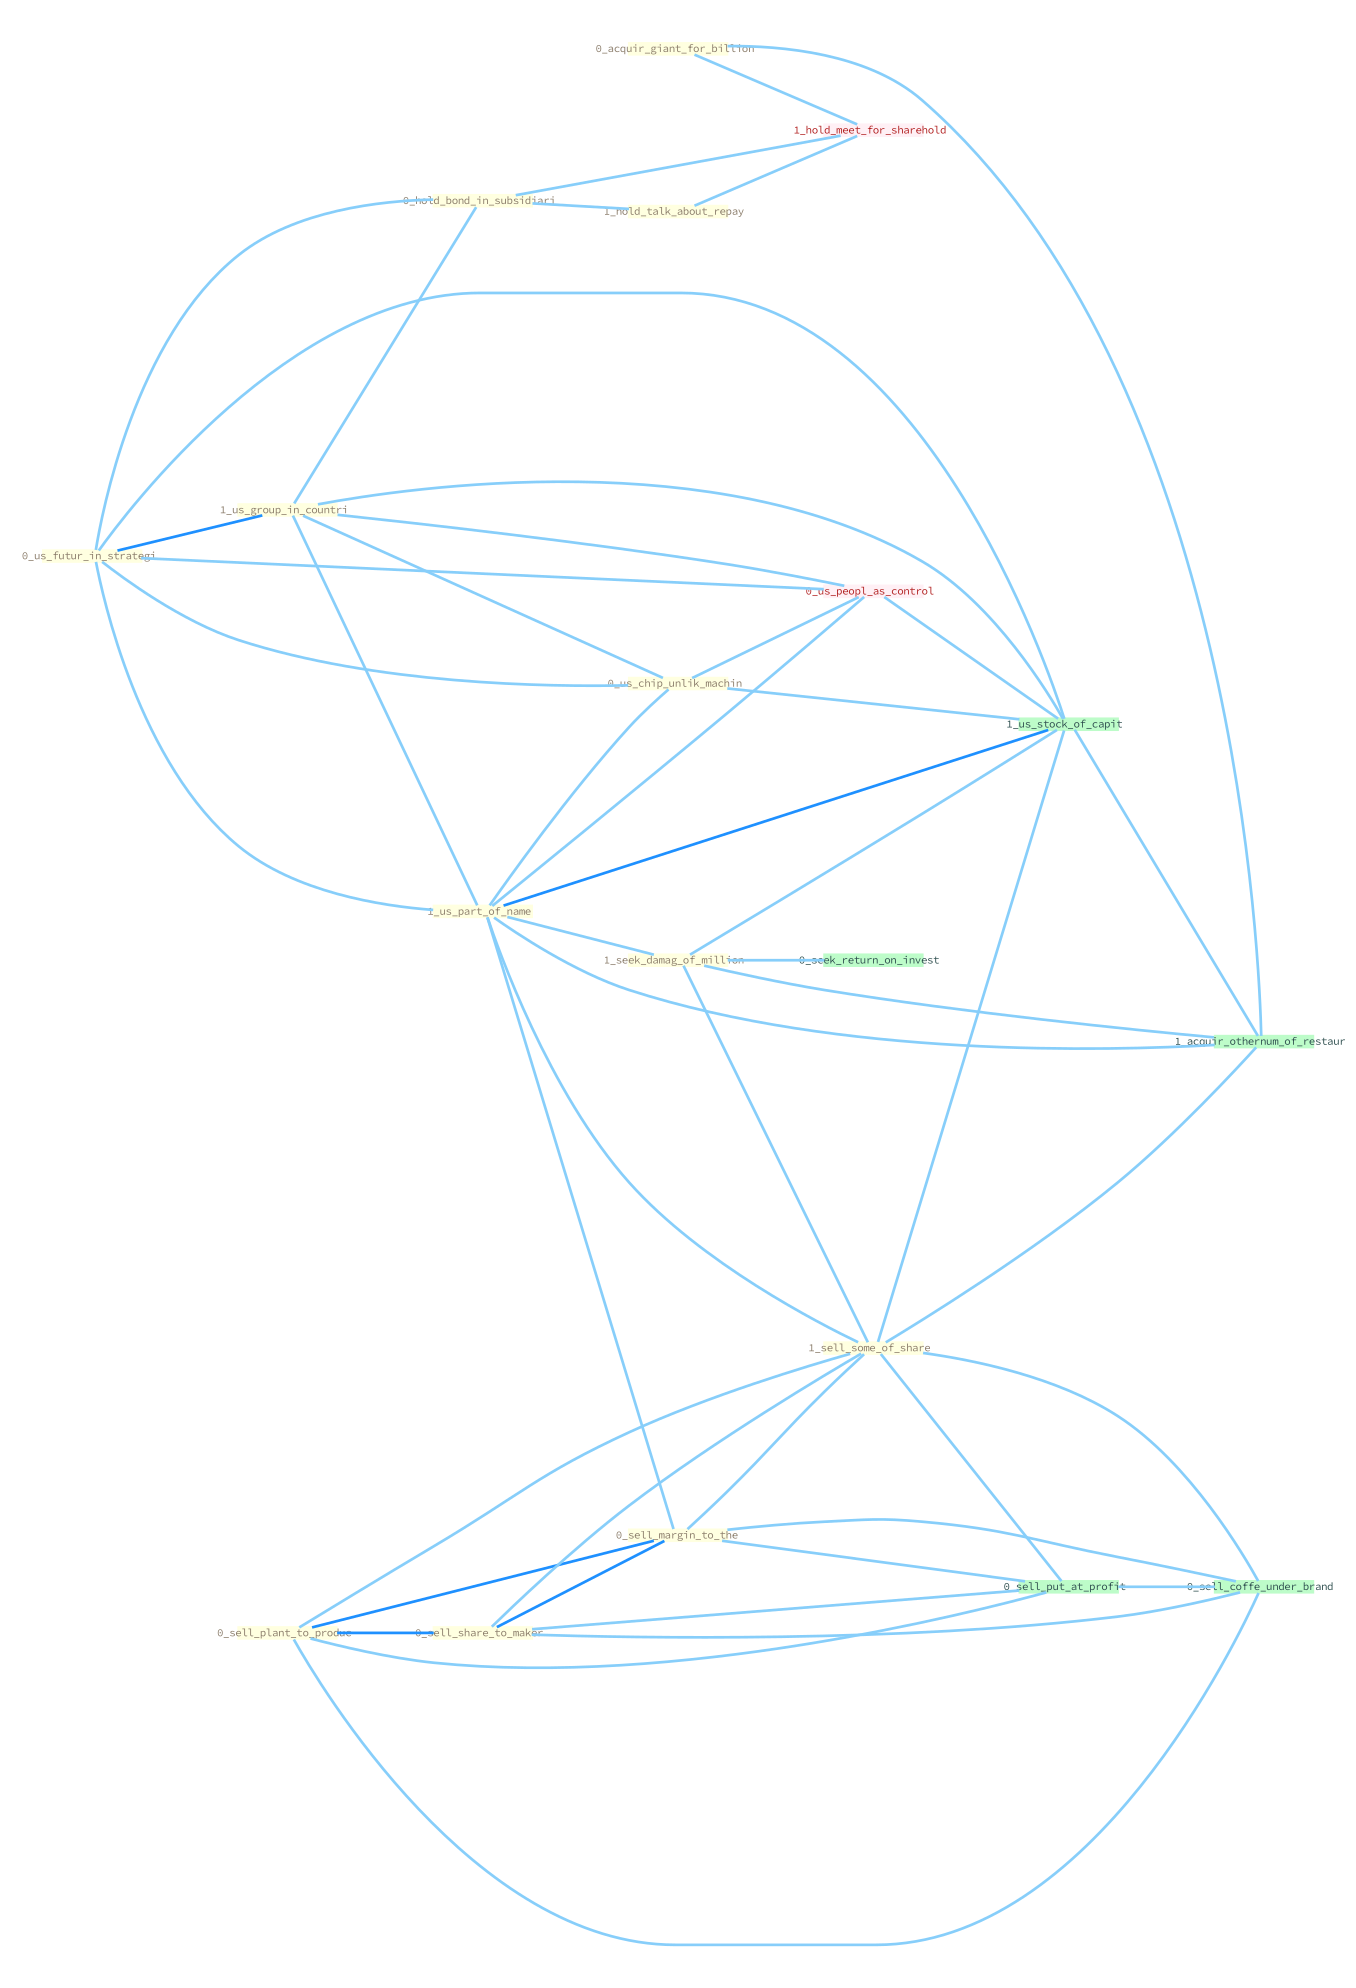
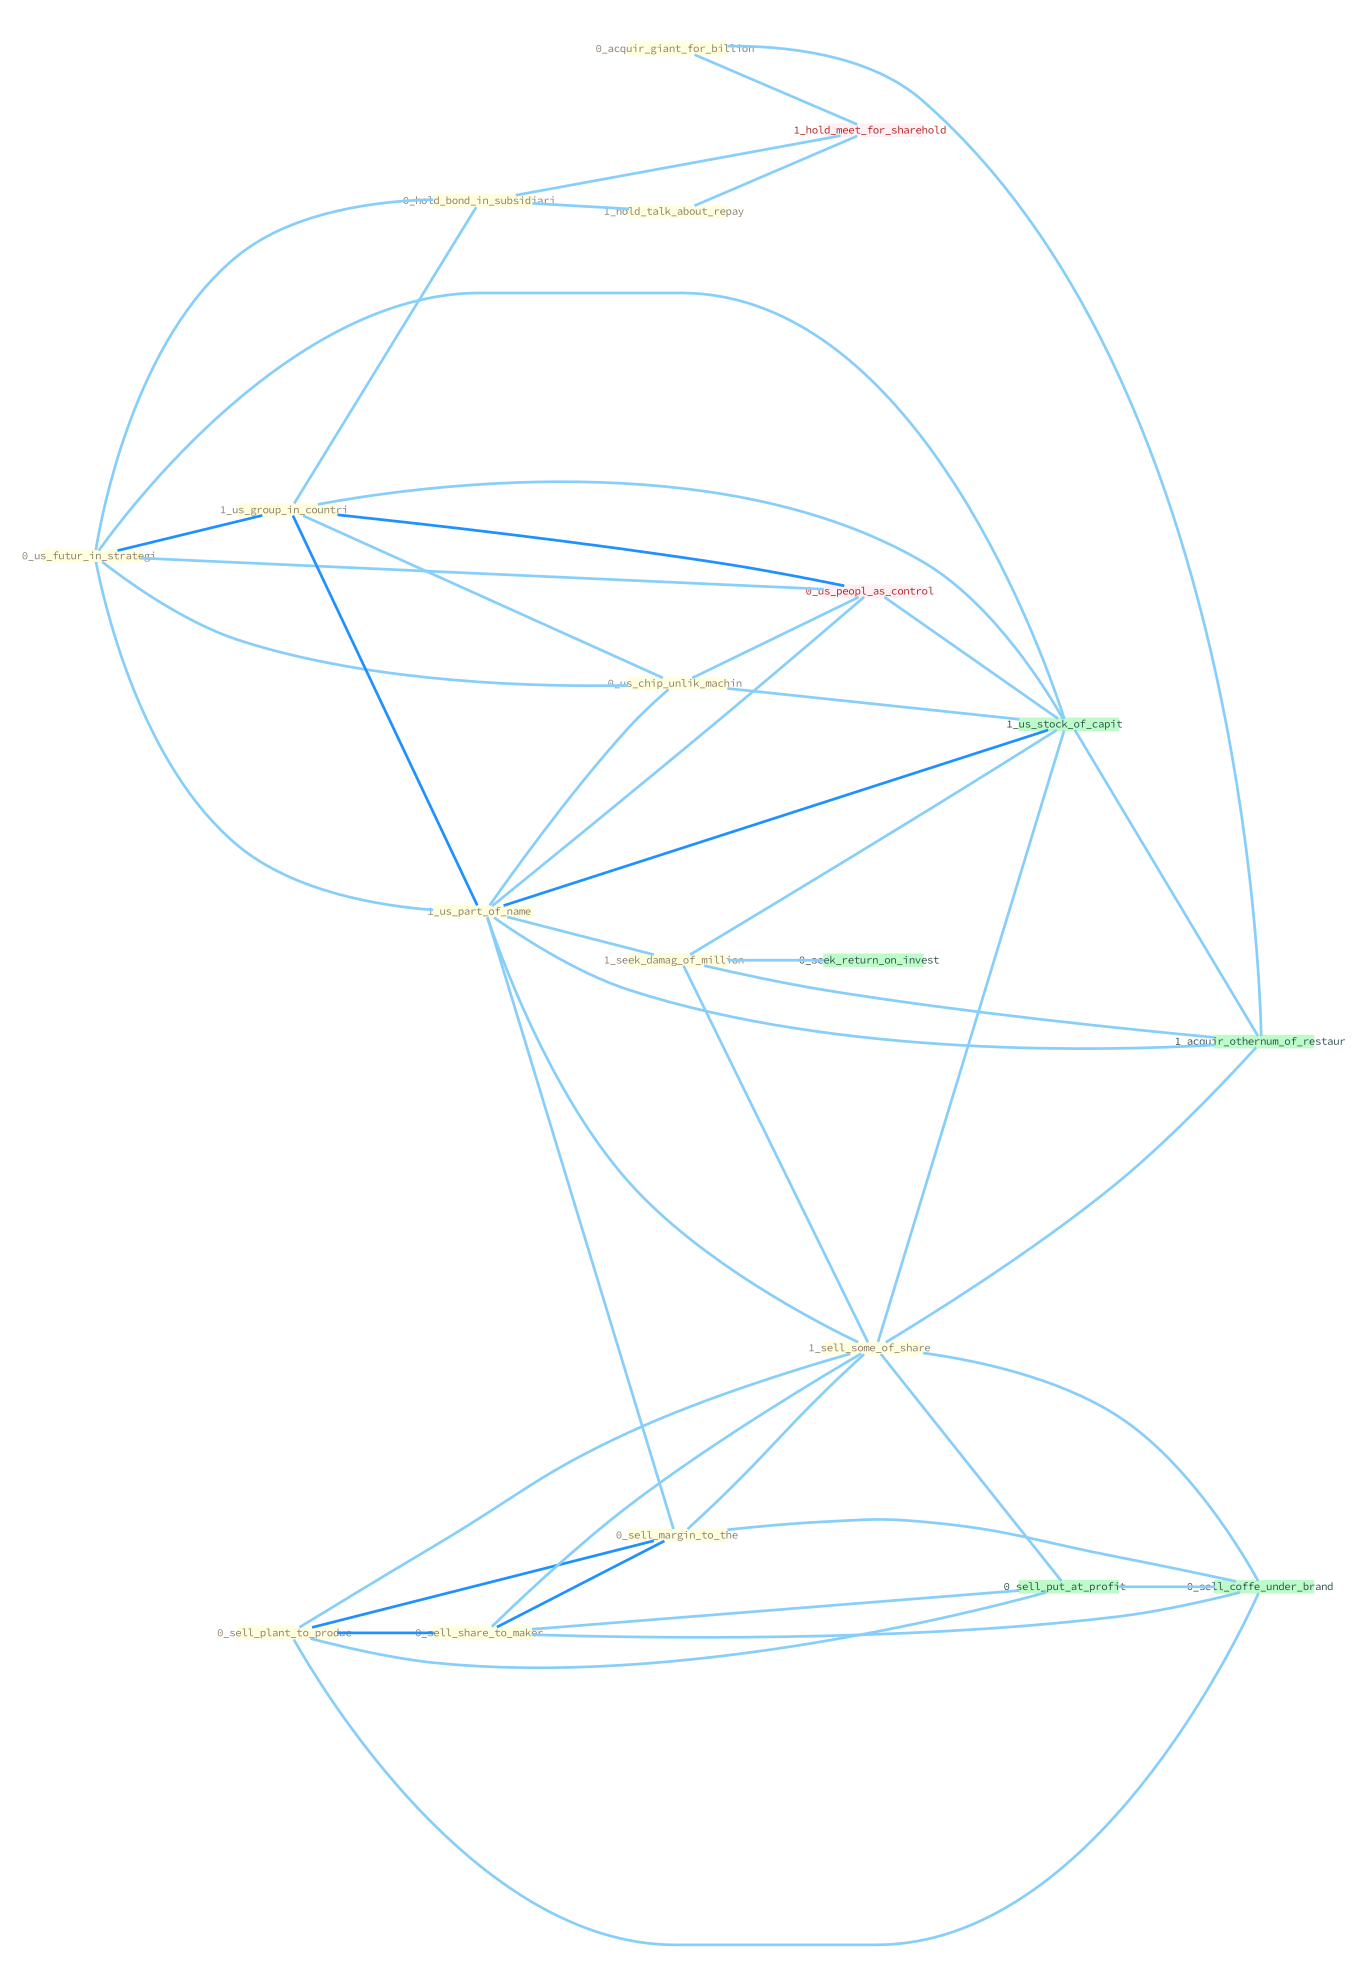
(592, 545) -> (592, 545)
(385, 710) -> (385, 710)
(874, 1561) -> none
